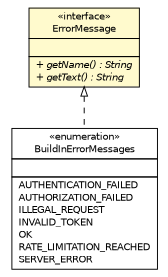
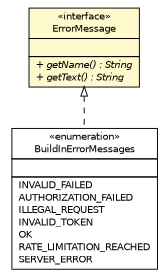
(78, 186) -> (56, 186)
